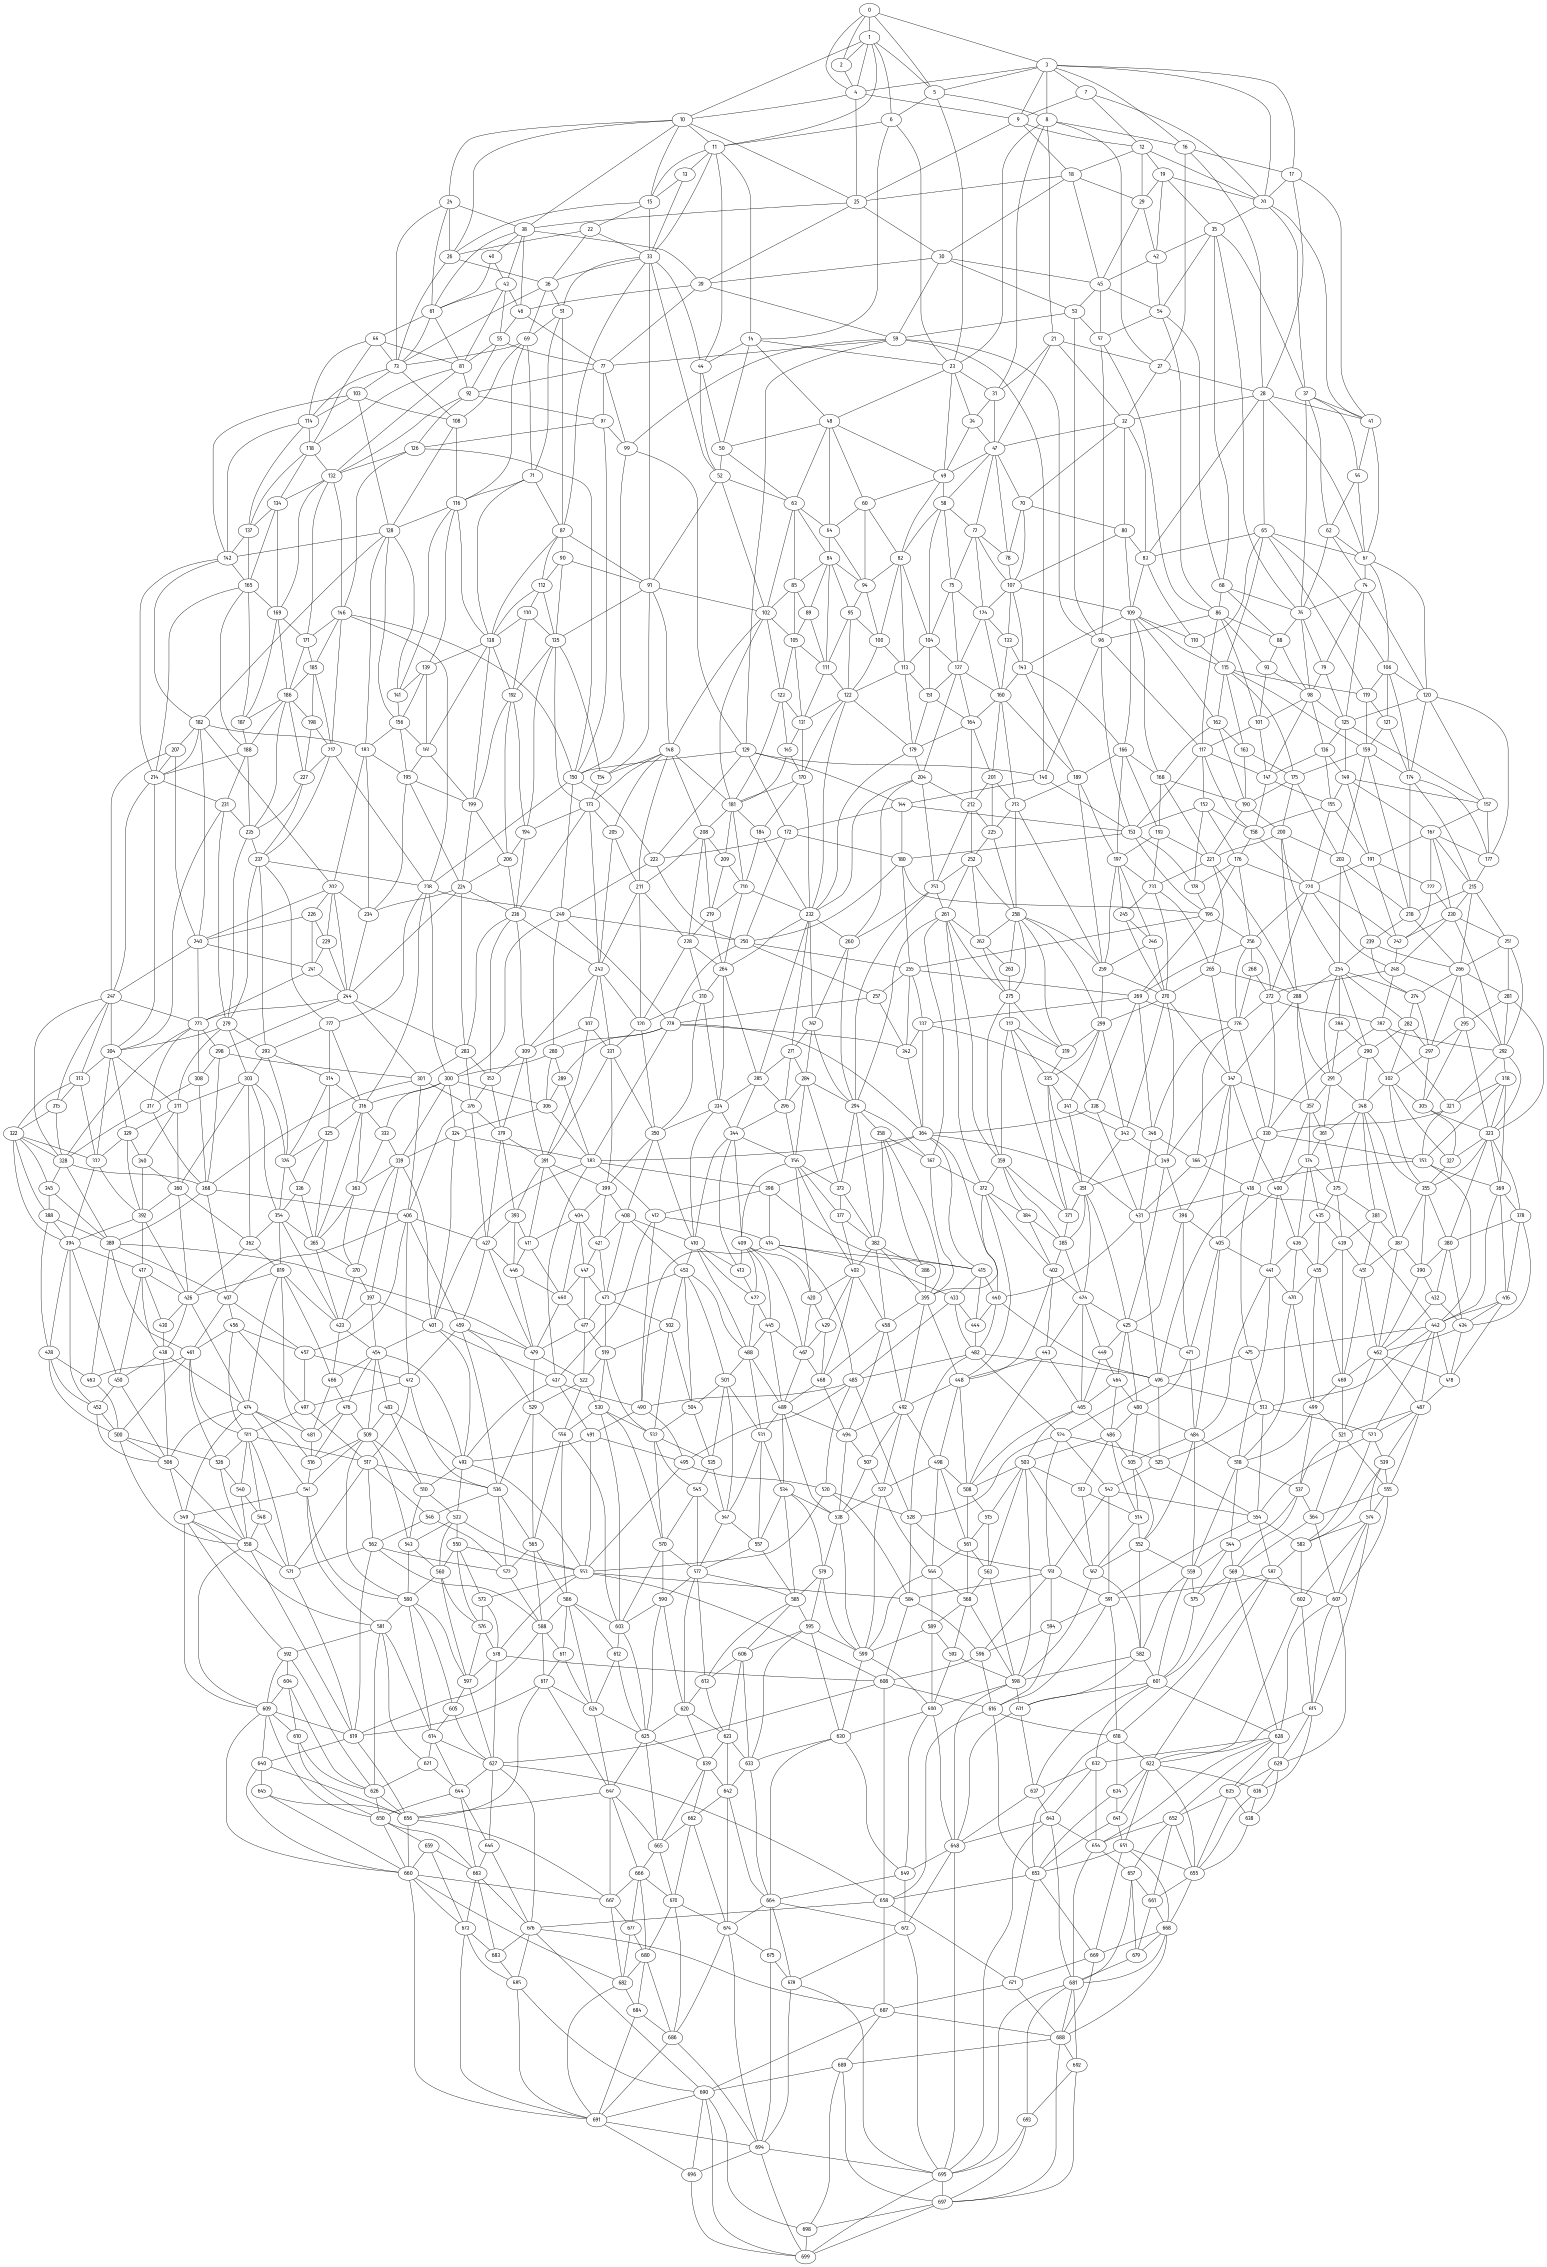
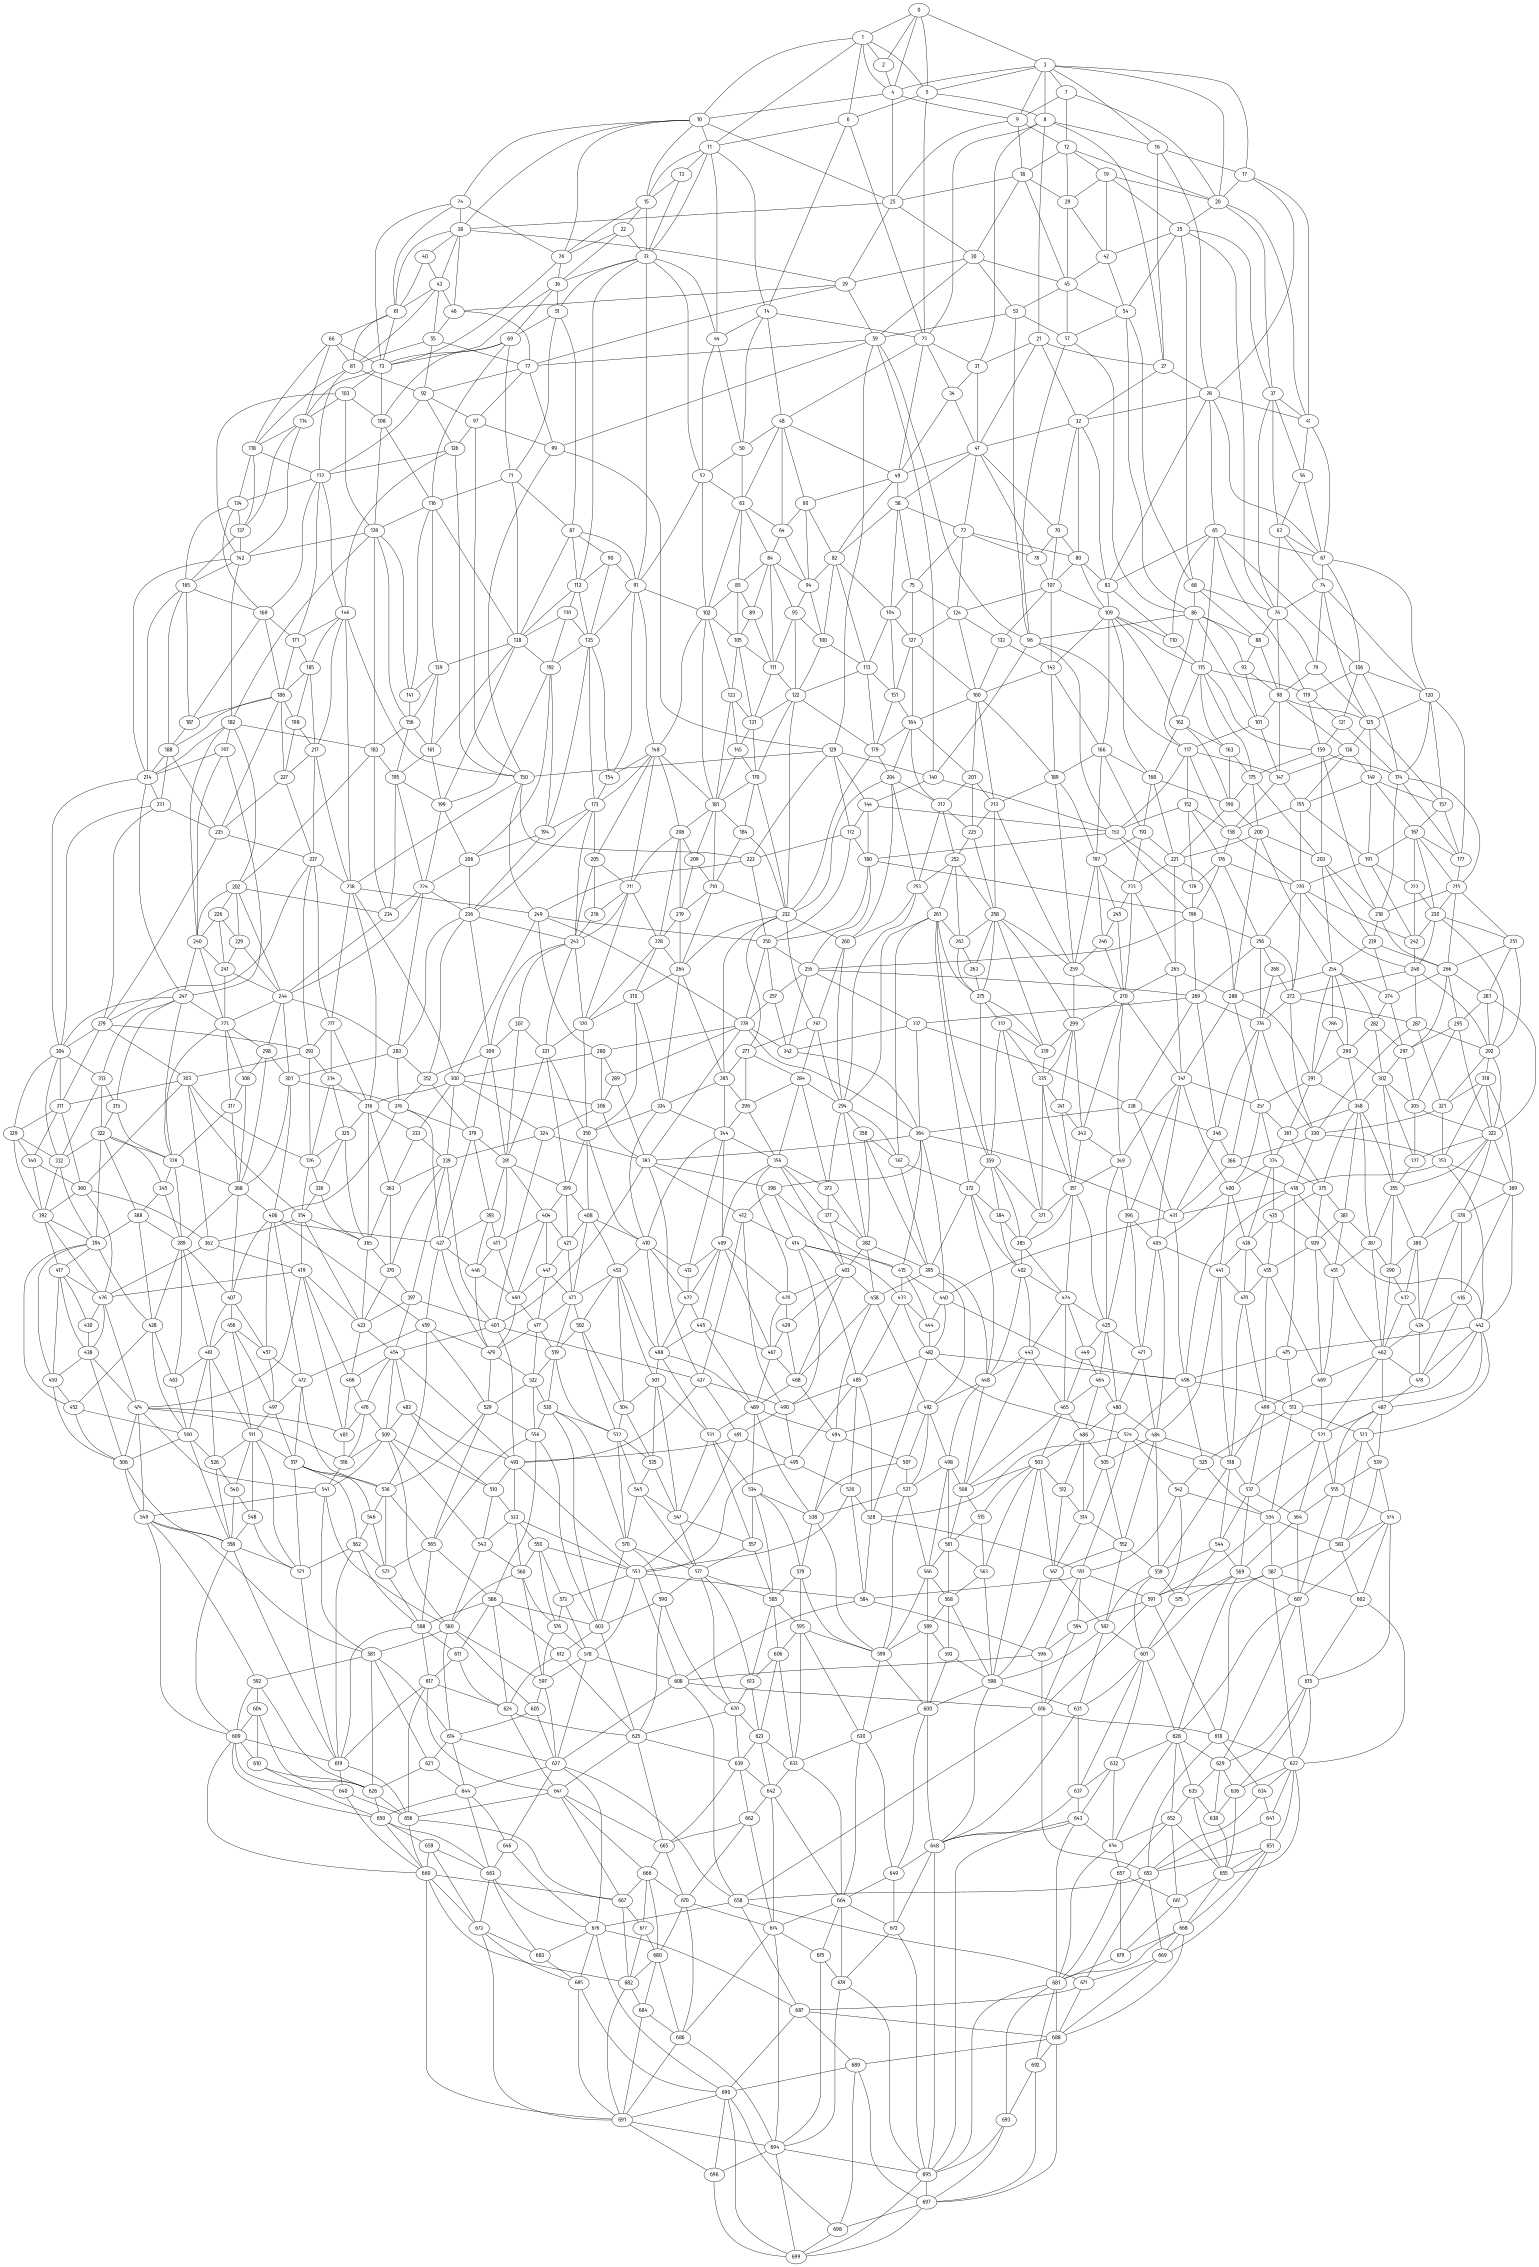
(582, 386) -> (593, 410)
(991, 559) -> (1026, 546)
(940, 723) -> (902, 750)
none -> (595, 914)
(1342, 1243) -> (1315, 1243)
(281, 1271) -> (302, 1271)
(926, 1271) -> none
(330, 1274) -> (167, 1284)
(262, 1791) -> none
